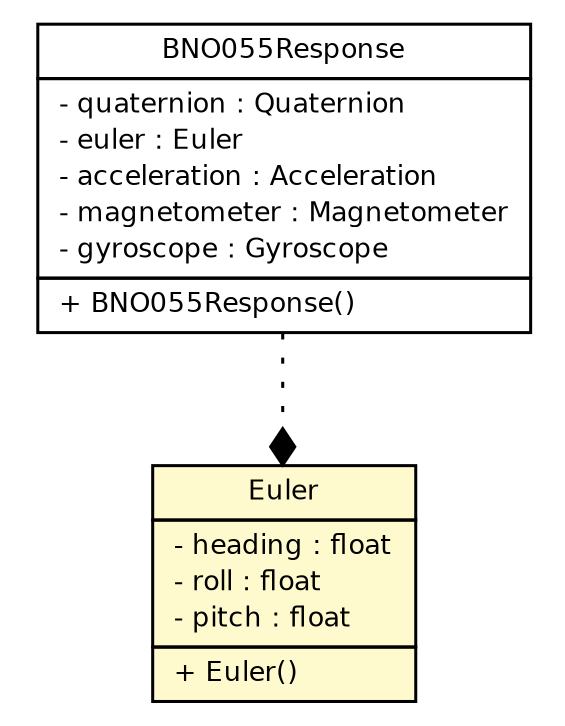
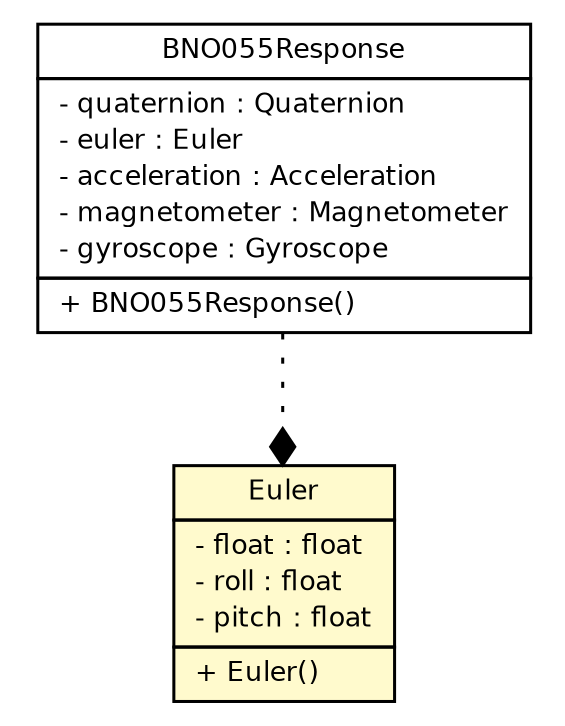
(284, 546) -> (280, 546)
